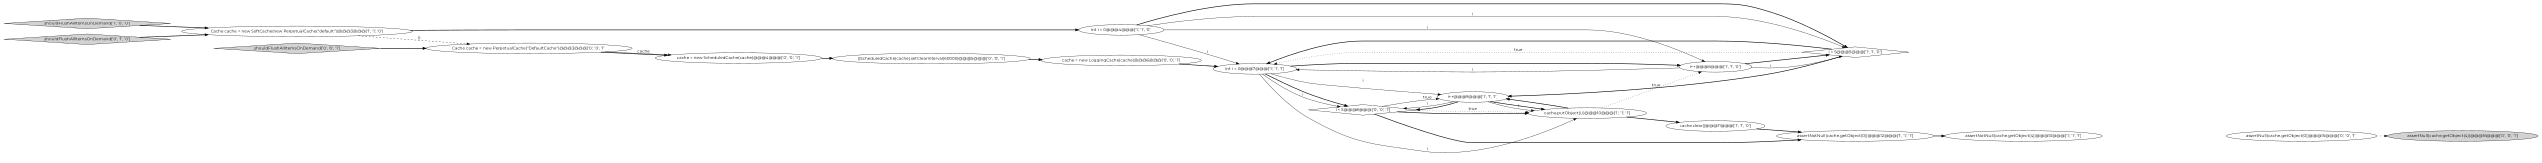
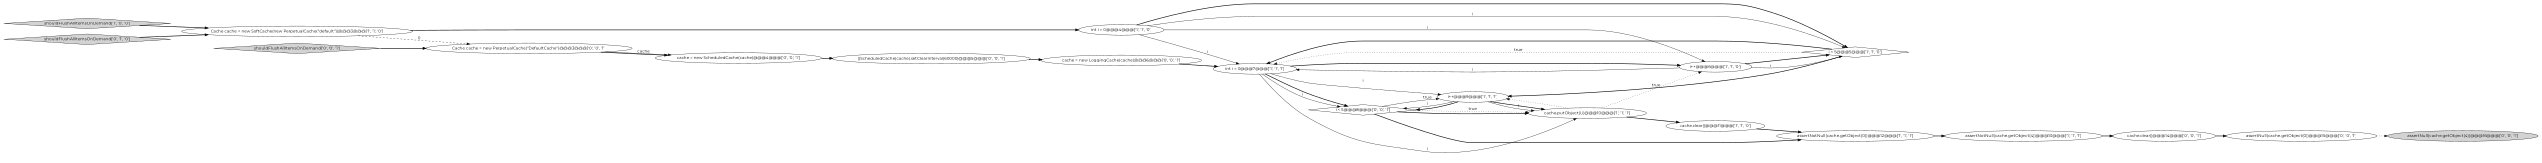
(1539, 103) -> (1539, 103)
none -> (2164, 136)
